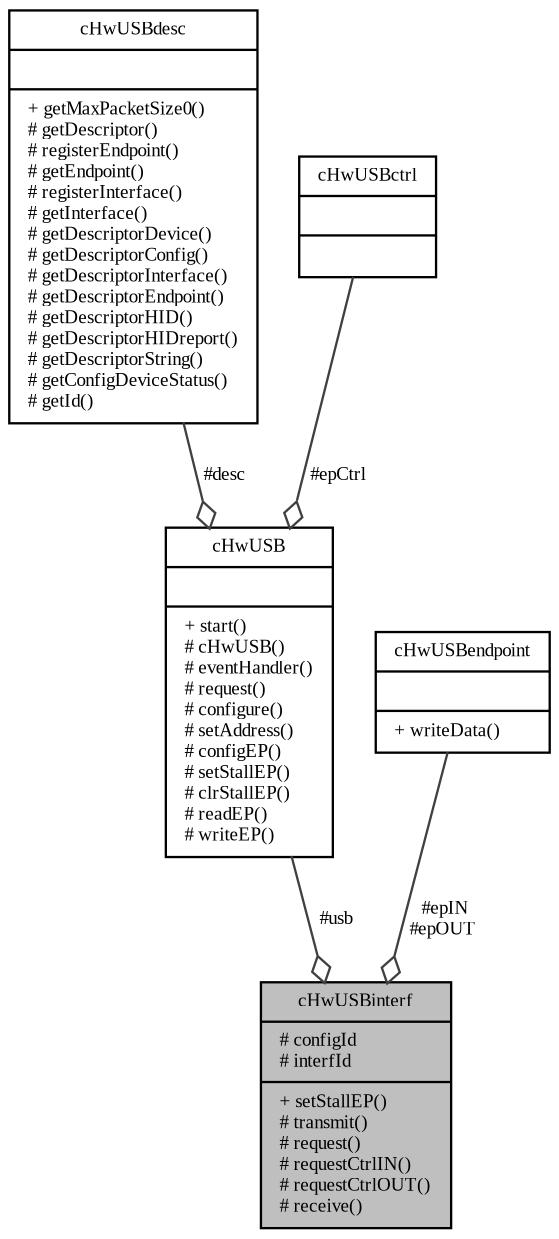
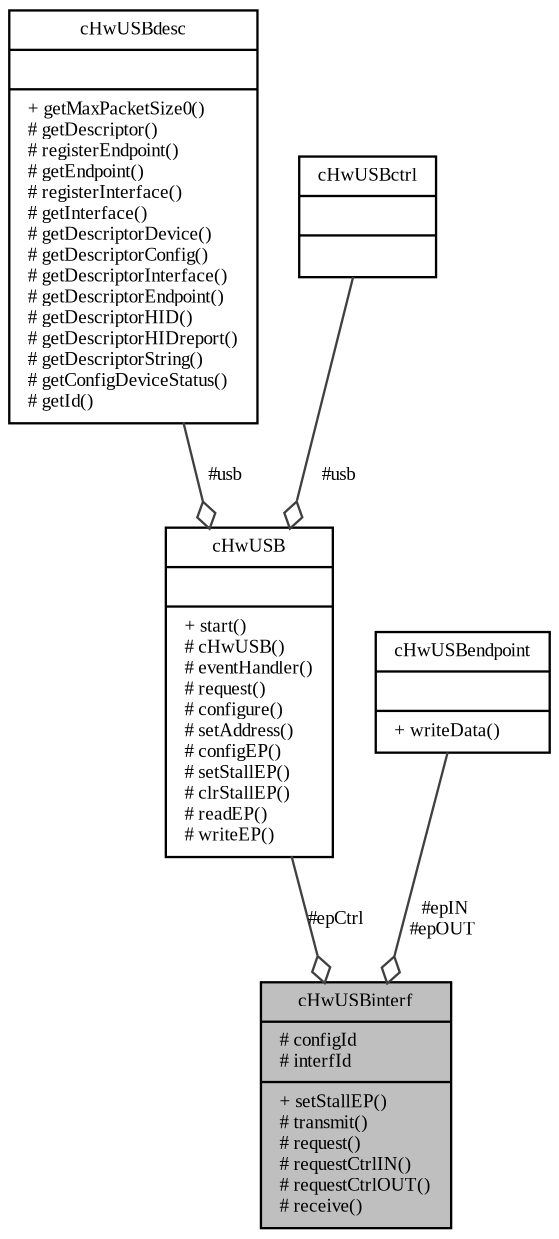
(223, 475) -> (223, 475)
(336, 475) -> (336, 475)
(334, 920) -> (334, 920)
